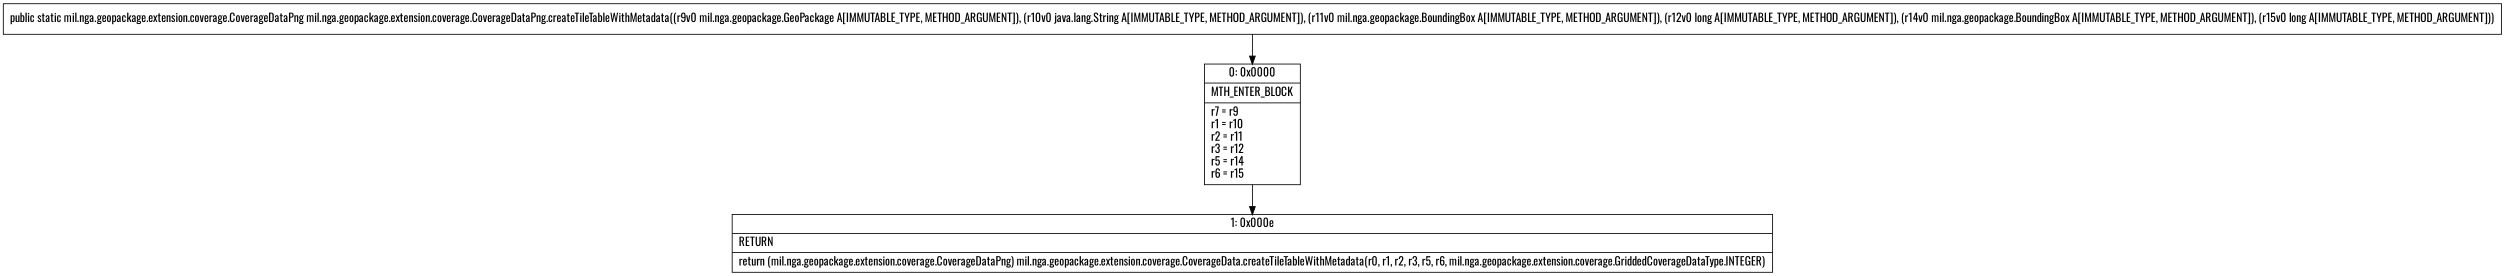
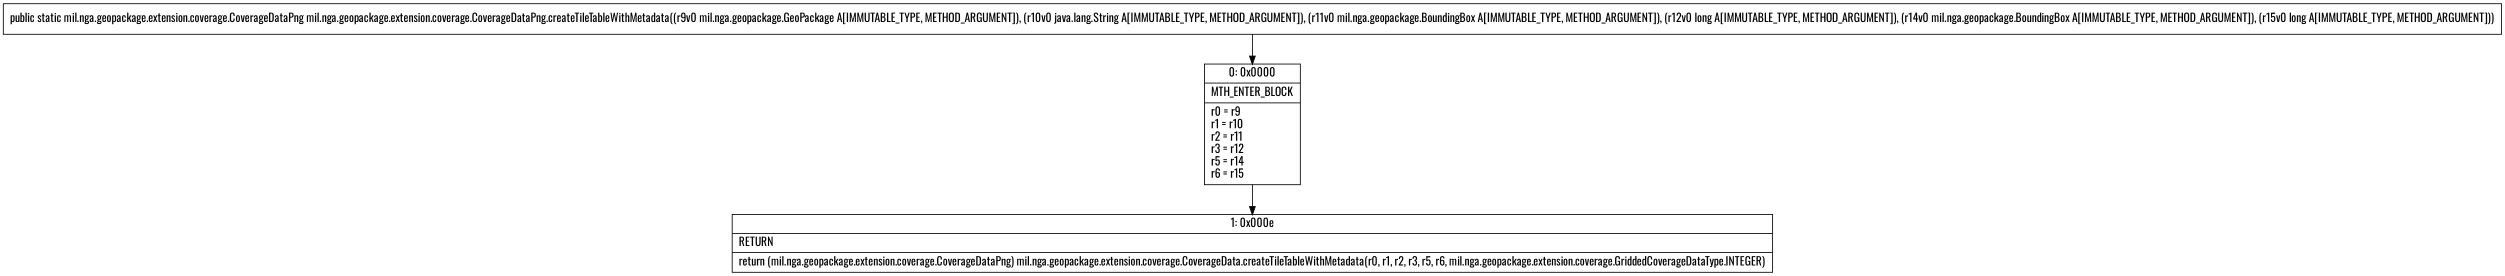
(1225, 112) -> (1226, 112)
